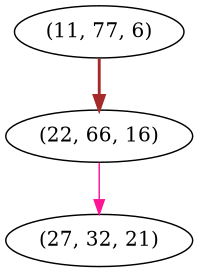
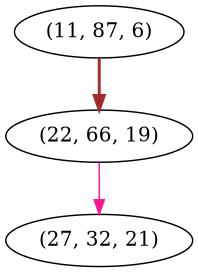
(99, 32) -> (99, 32)
(99, 136) -> (99, 136)
